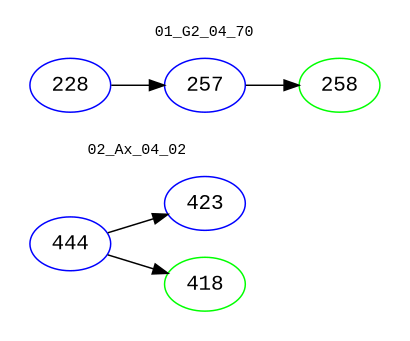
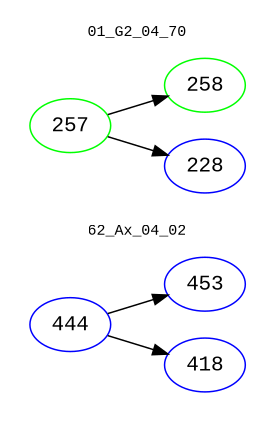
(130, 85) -> (131, 144)
(205, 85) -> (70, 126)
(138, 150) -> (138, 231)
(205, 203) -> (205, 284)
(205, 284) -> (205, 365)
